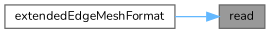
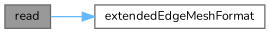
(191, 17) -> (66, 17)
